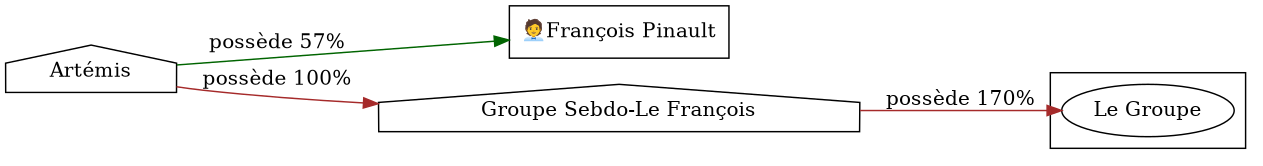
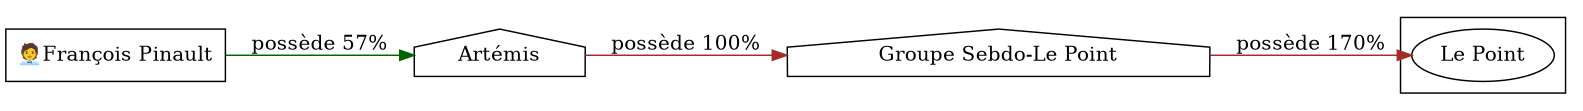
(336, 53) -> (313, 55)
(619, 111) -> (999, 55)
(1148, 111) -> (1483, 55)
